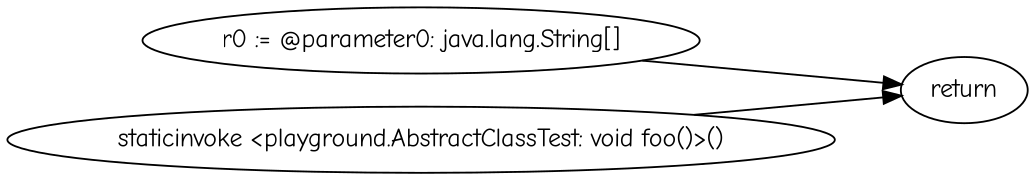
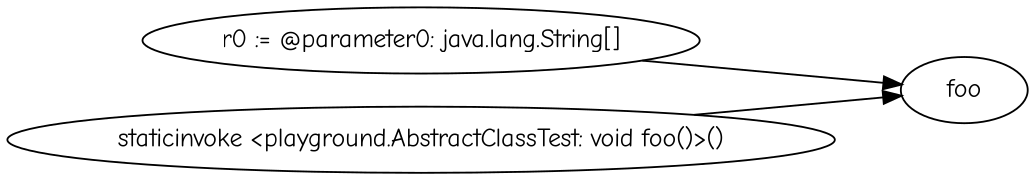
(964, 90) -> (964, 90)
